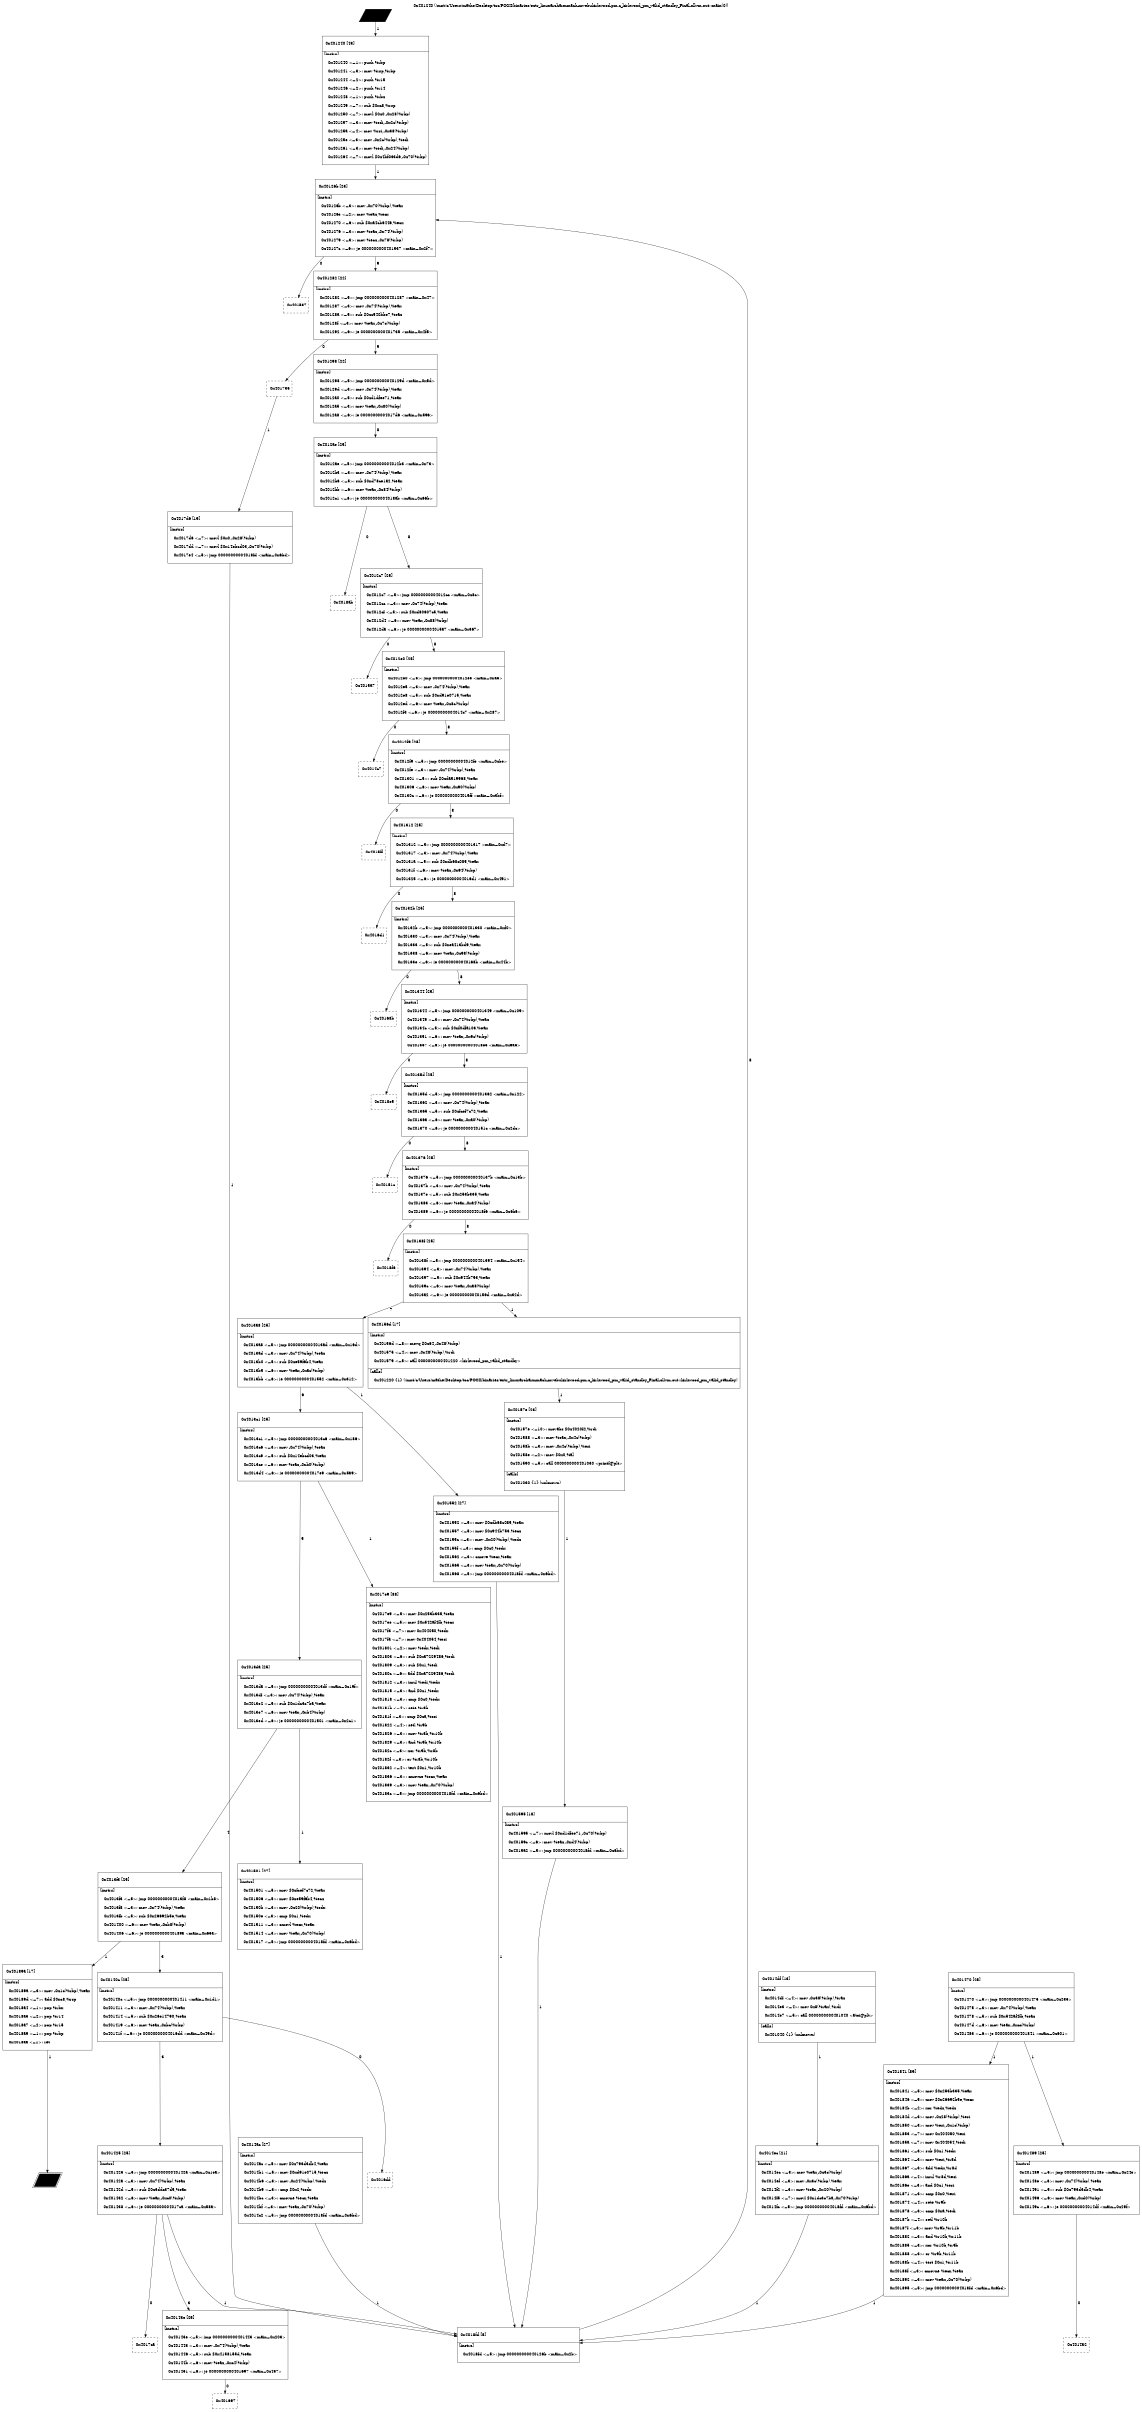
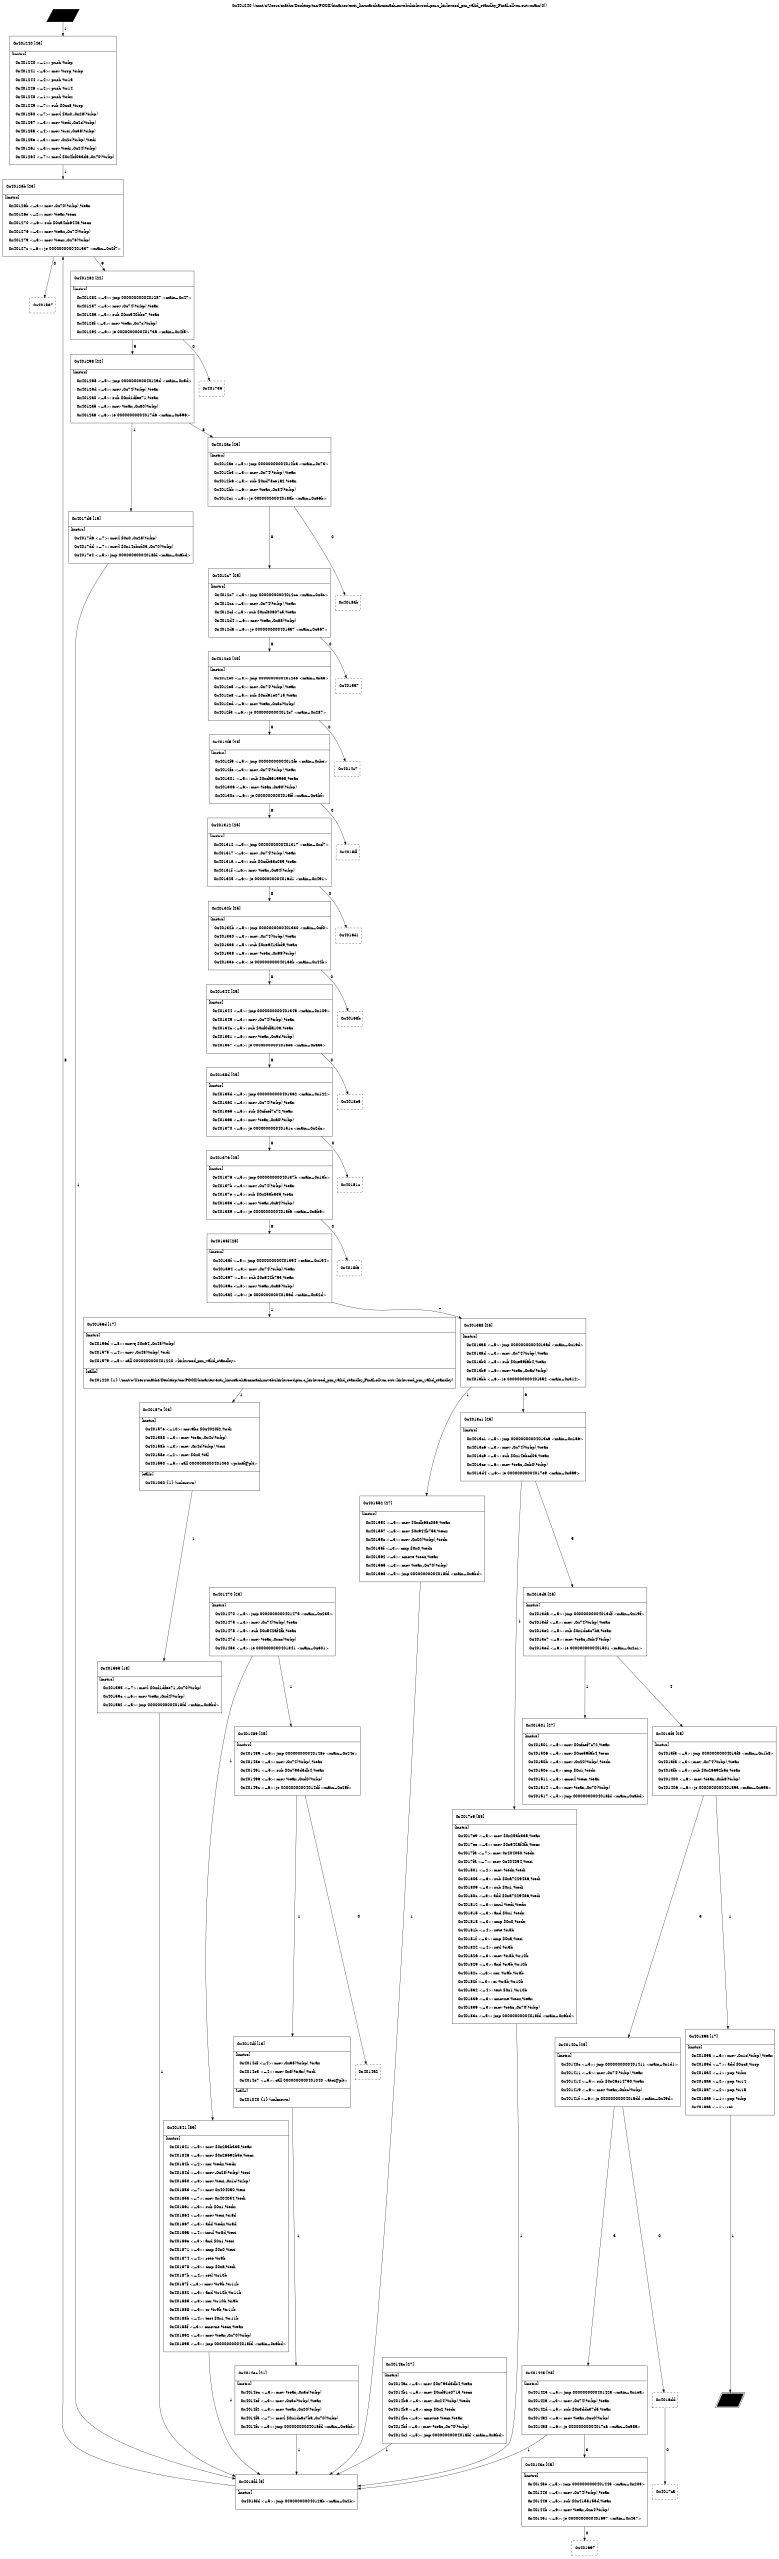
(258, 452) -> (132, 466)
none -> (295, 1915)
(151, 2275) -> (665, 2445)
none -> (518, 2312)
